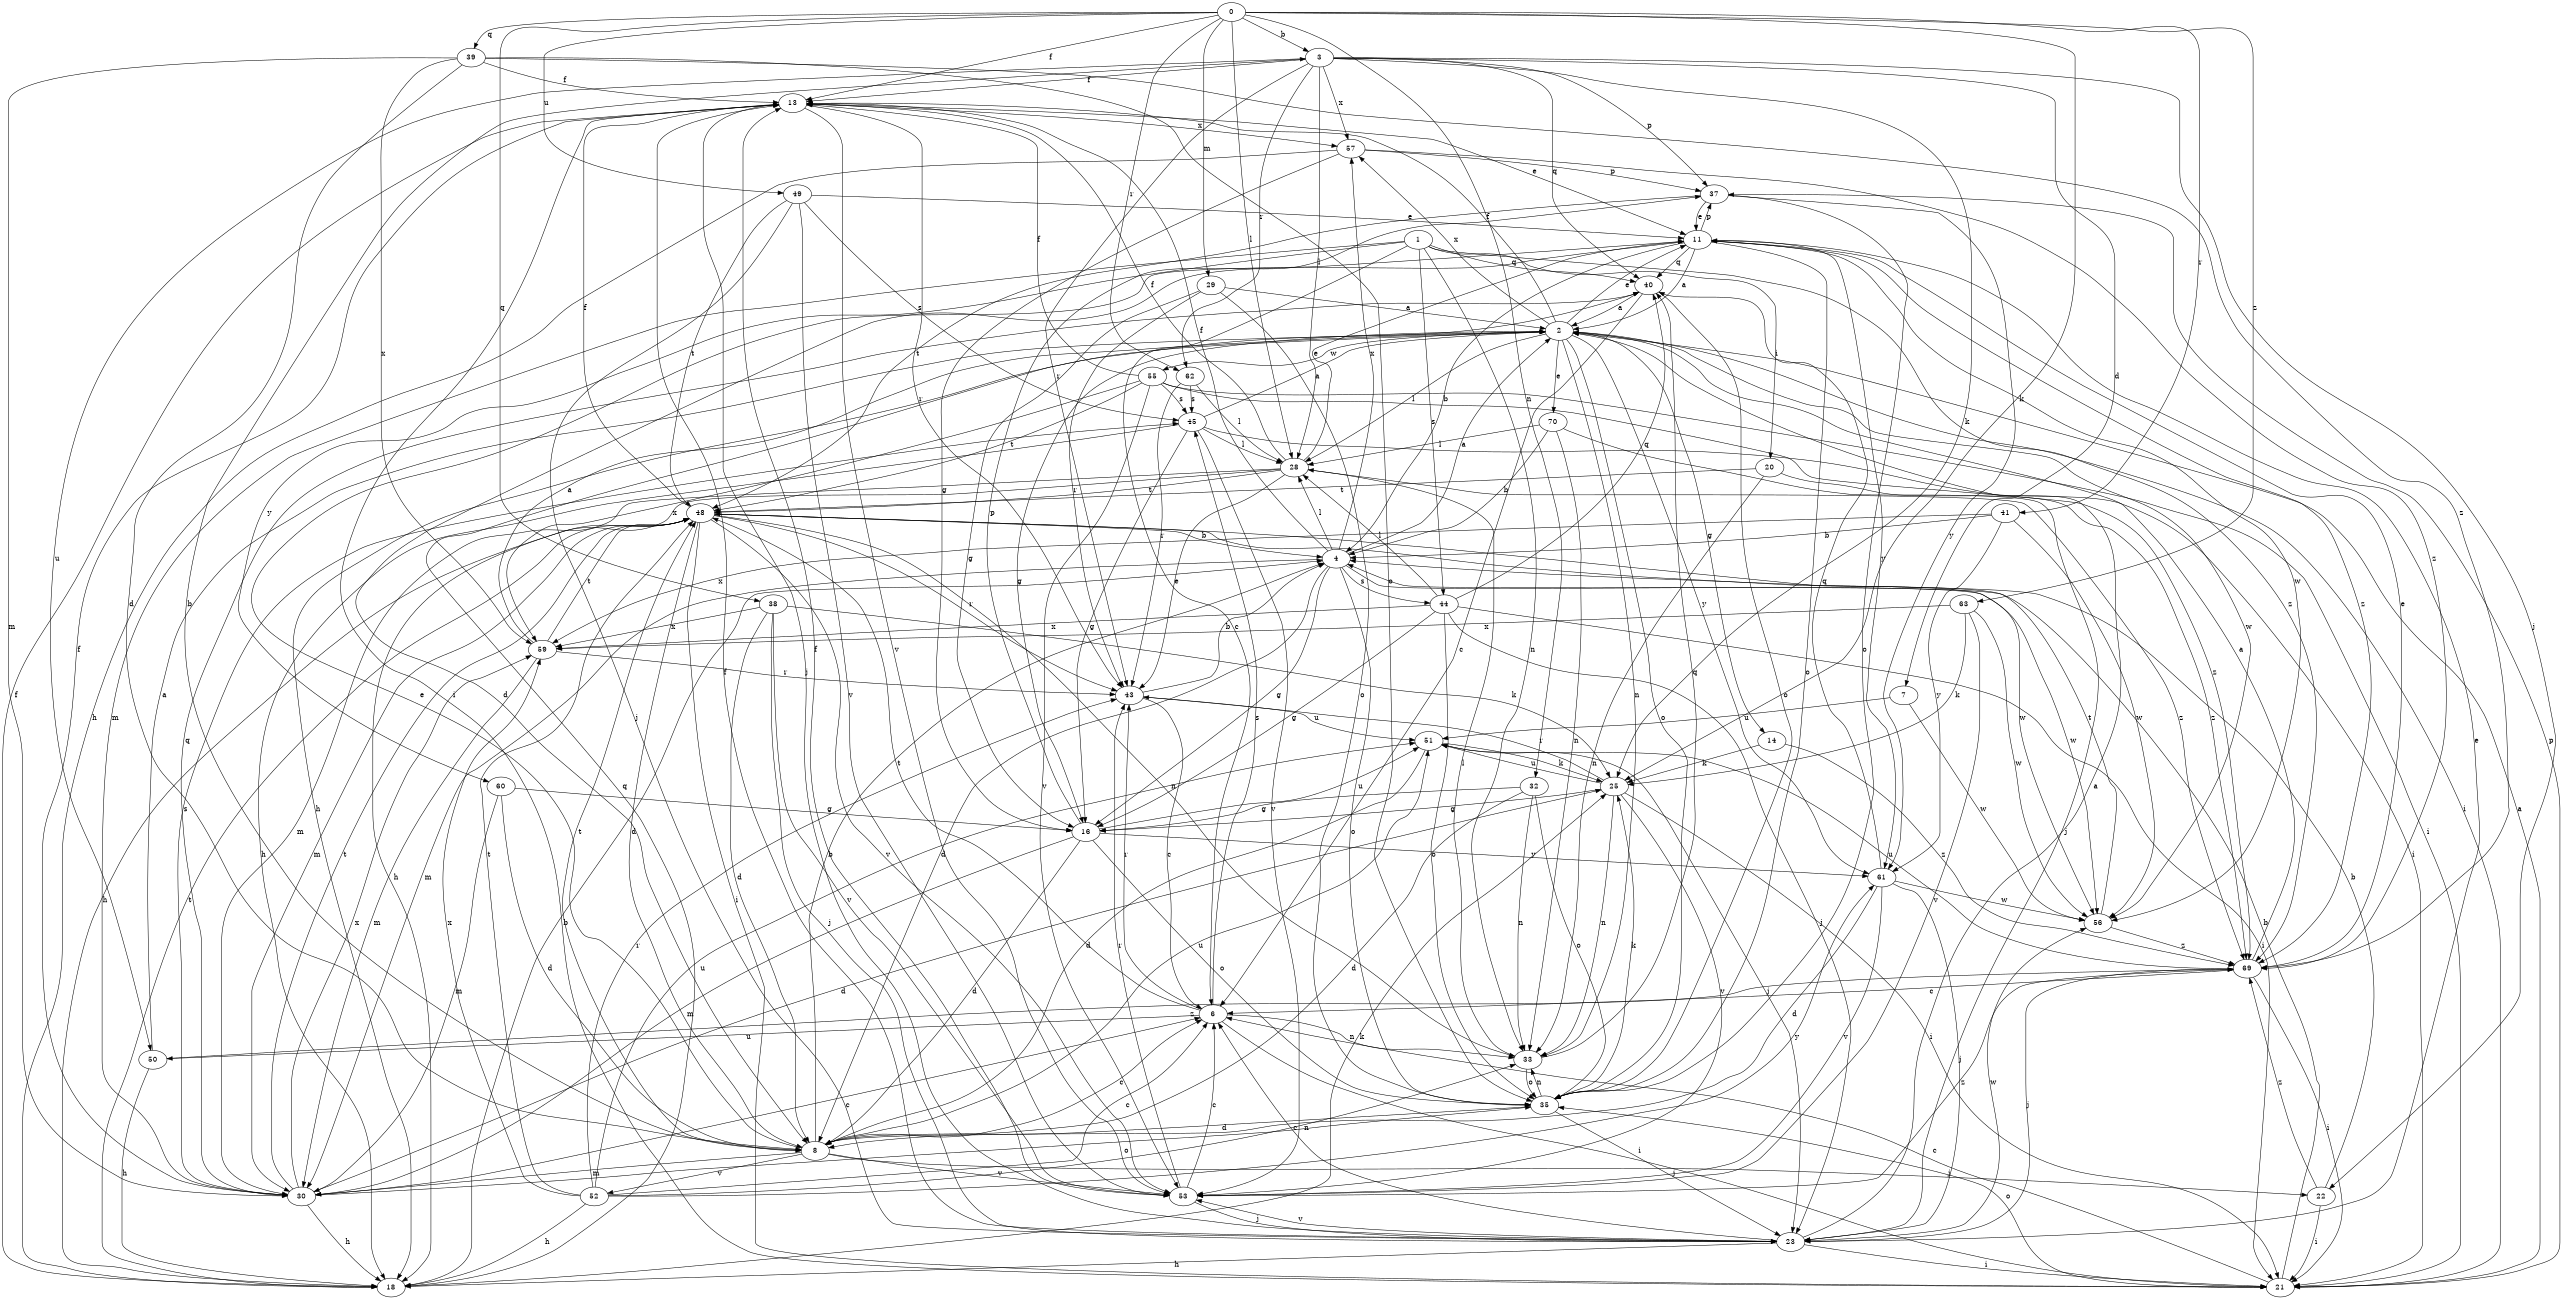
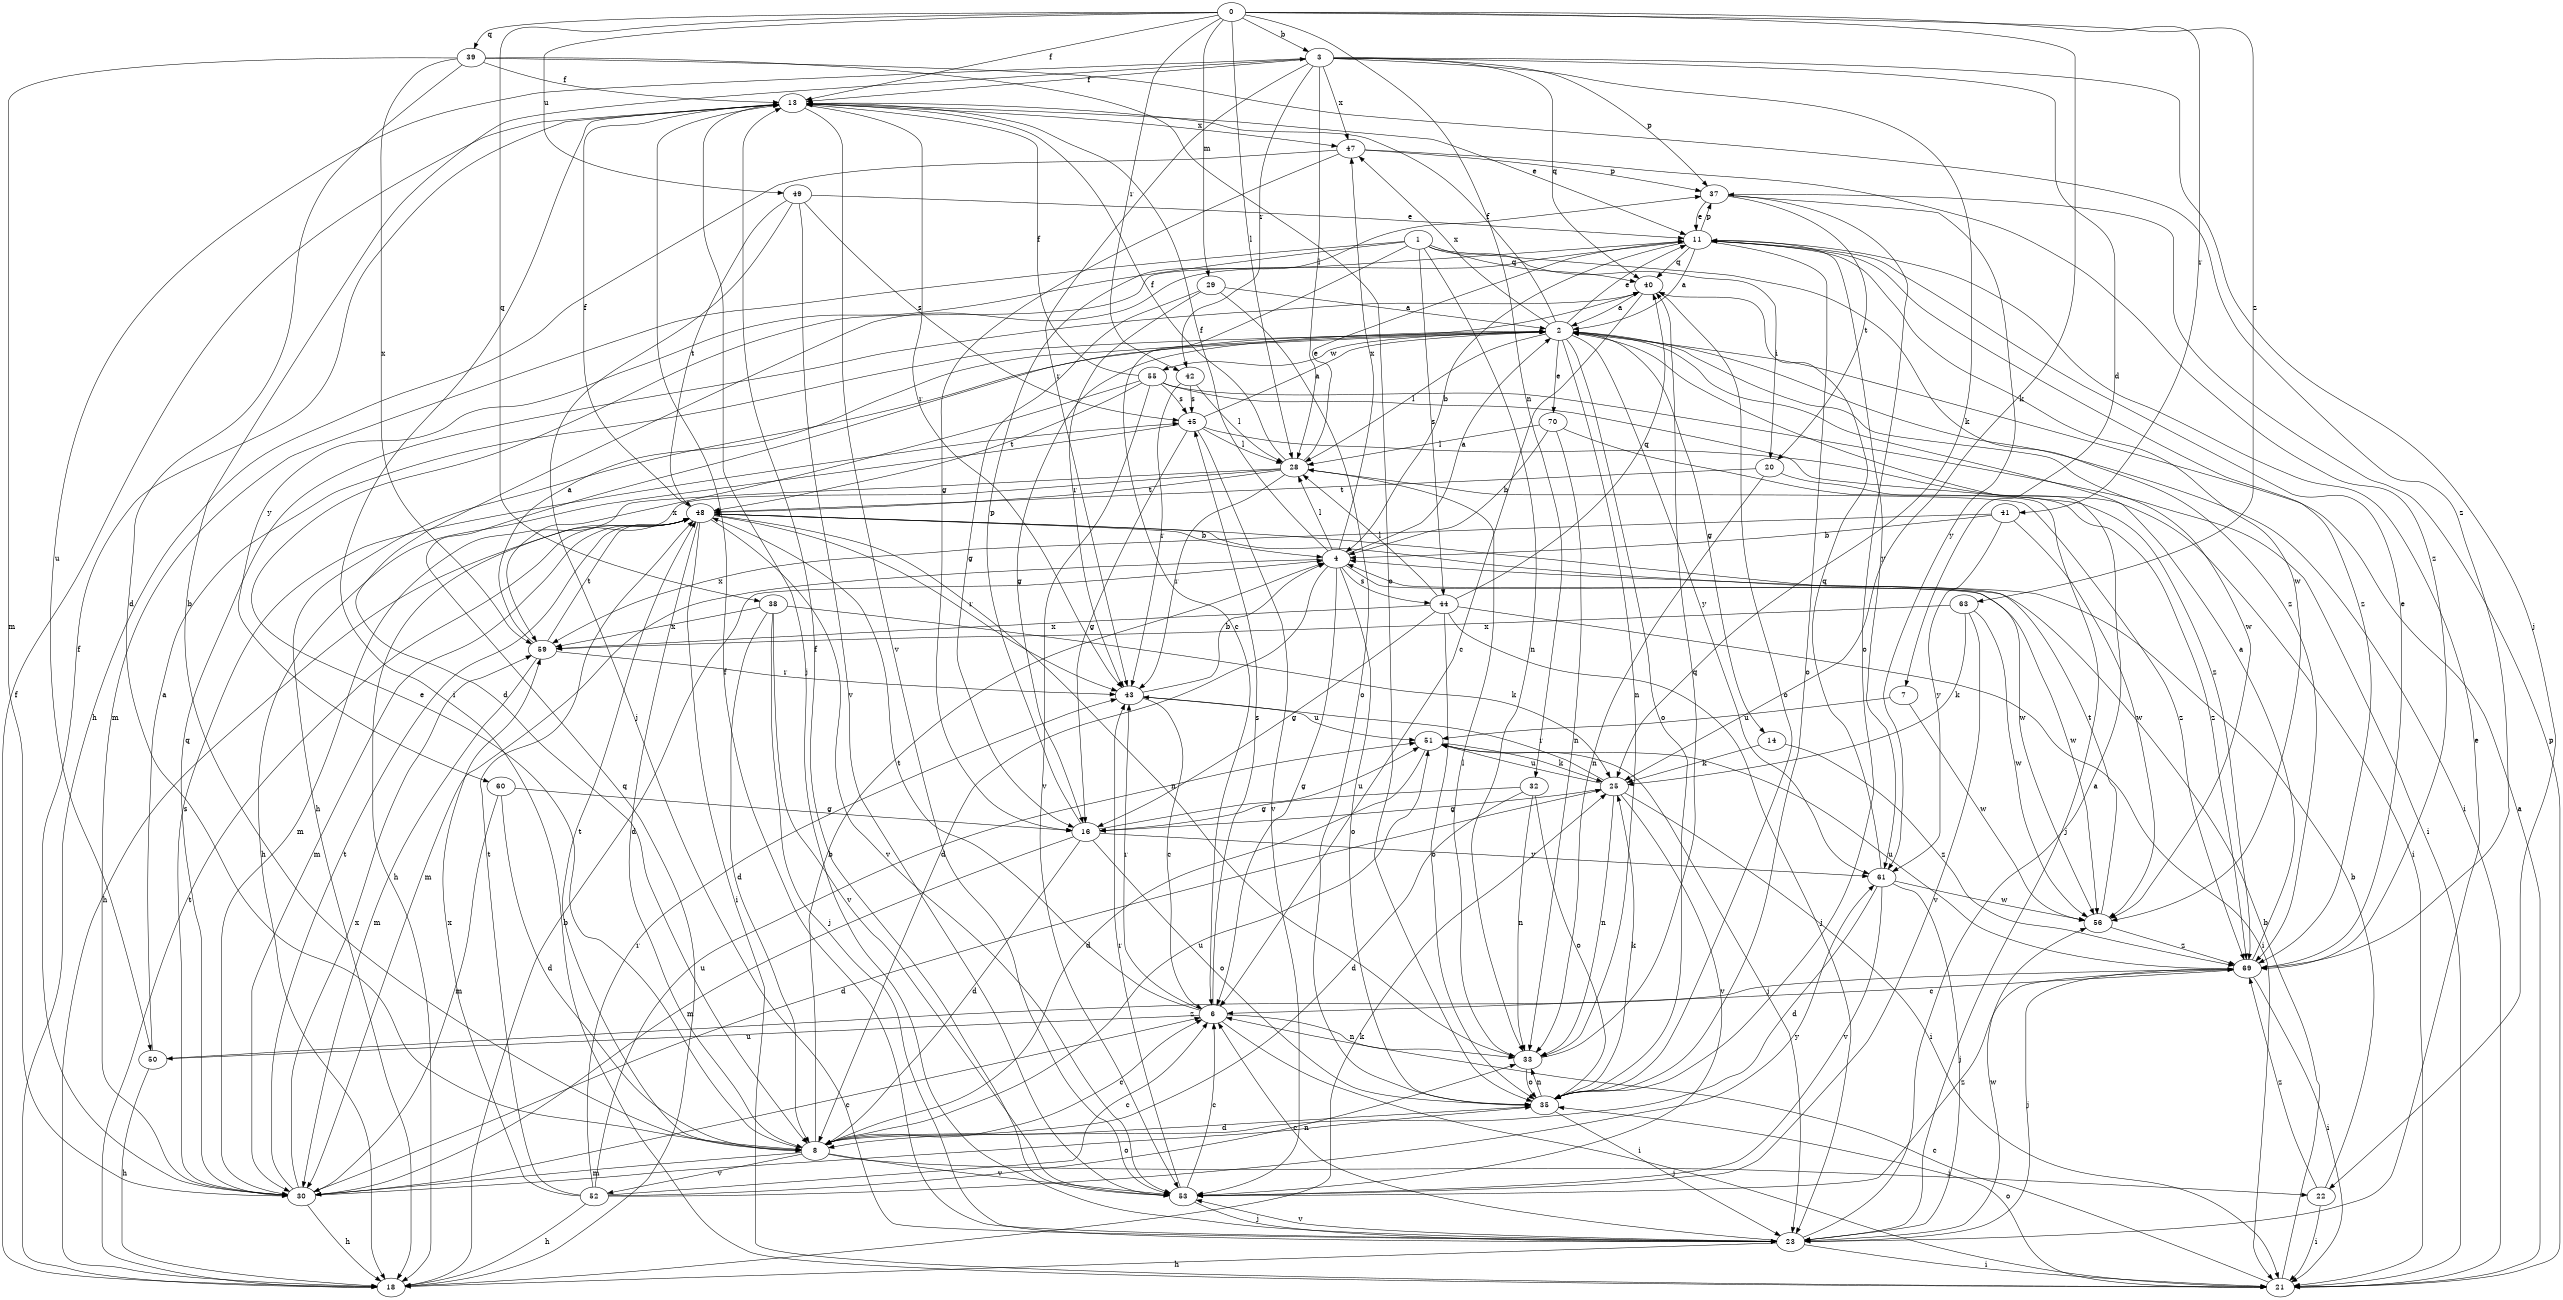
(1351, 149) -> (1351, 149)
(1224, 253) -> (1865, 297)
(1190, 376) -> (1190, 376)
(1177, 581) -> (1177, 581)
(1242, 715) -> (1296, 791)
